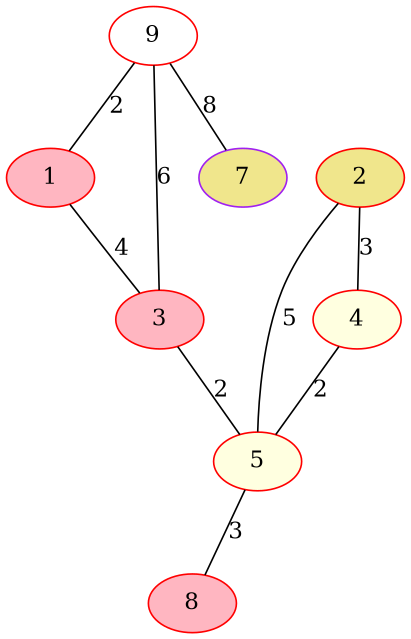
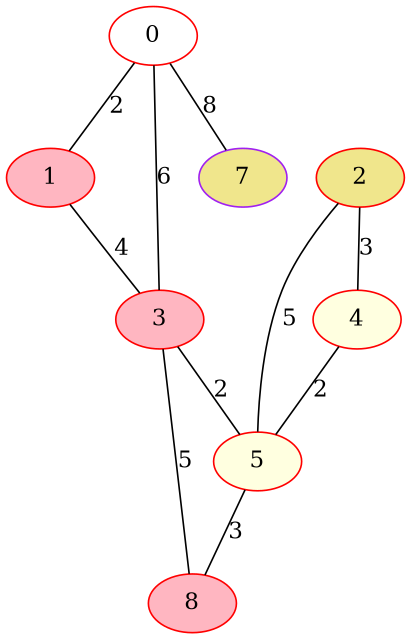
(153, 36) -> (153, 36)
none -> (176, 462)
